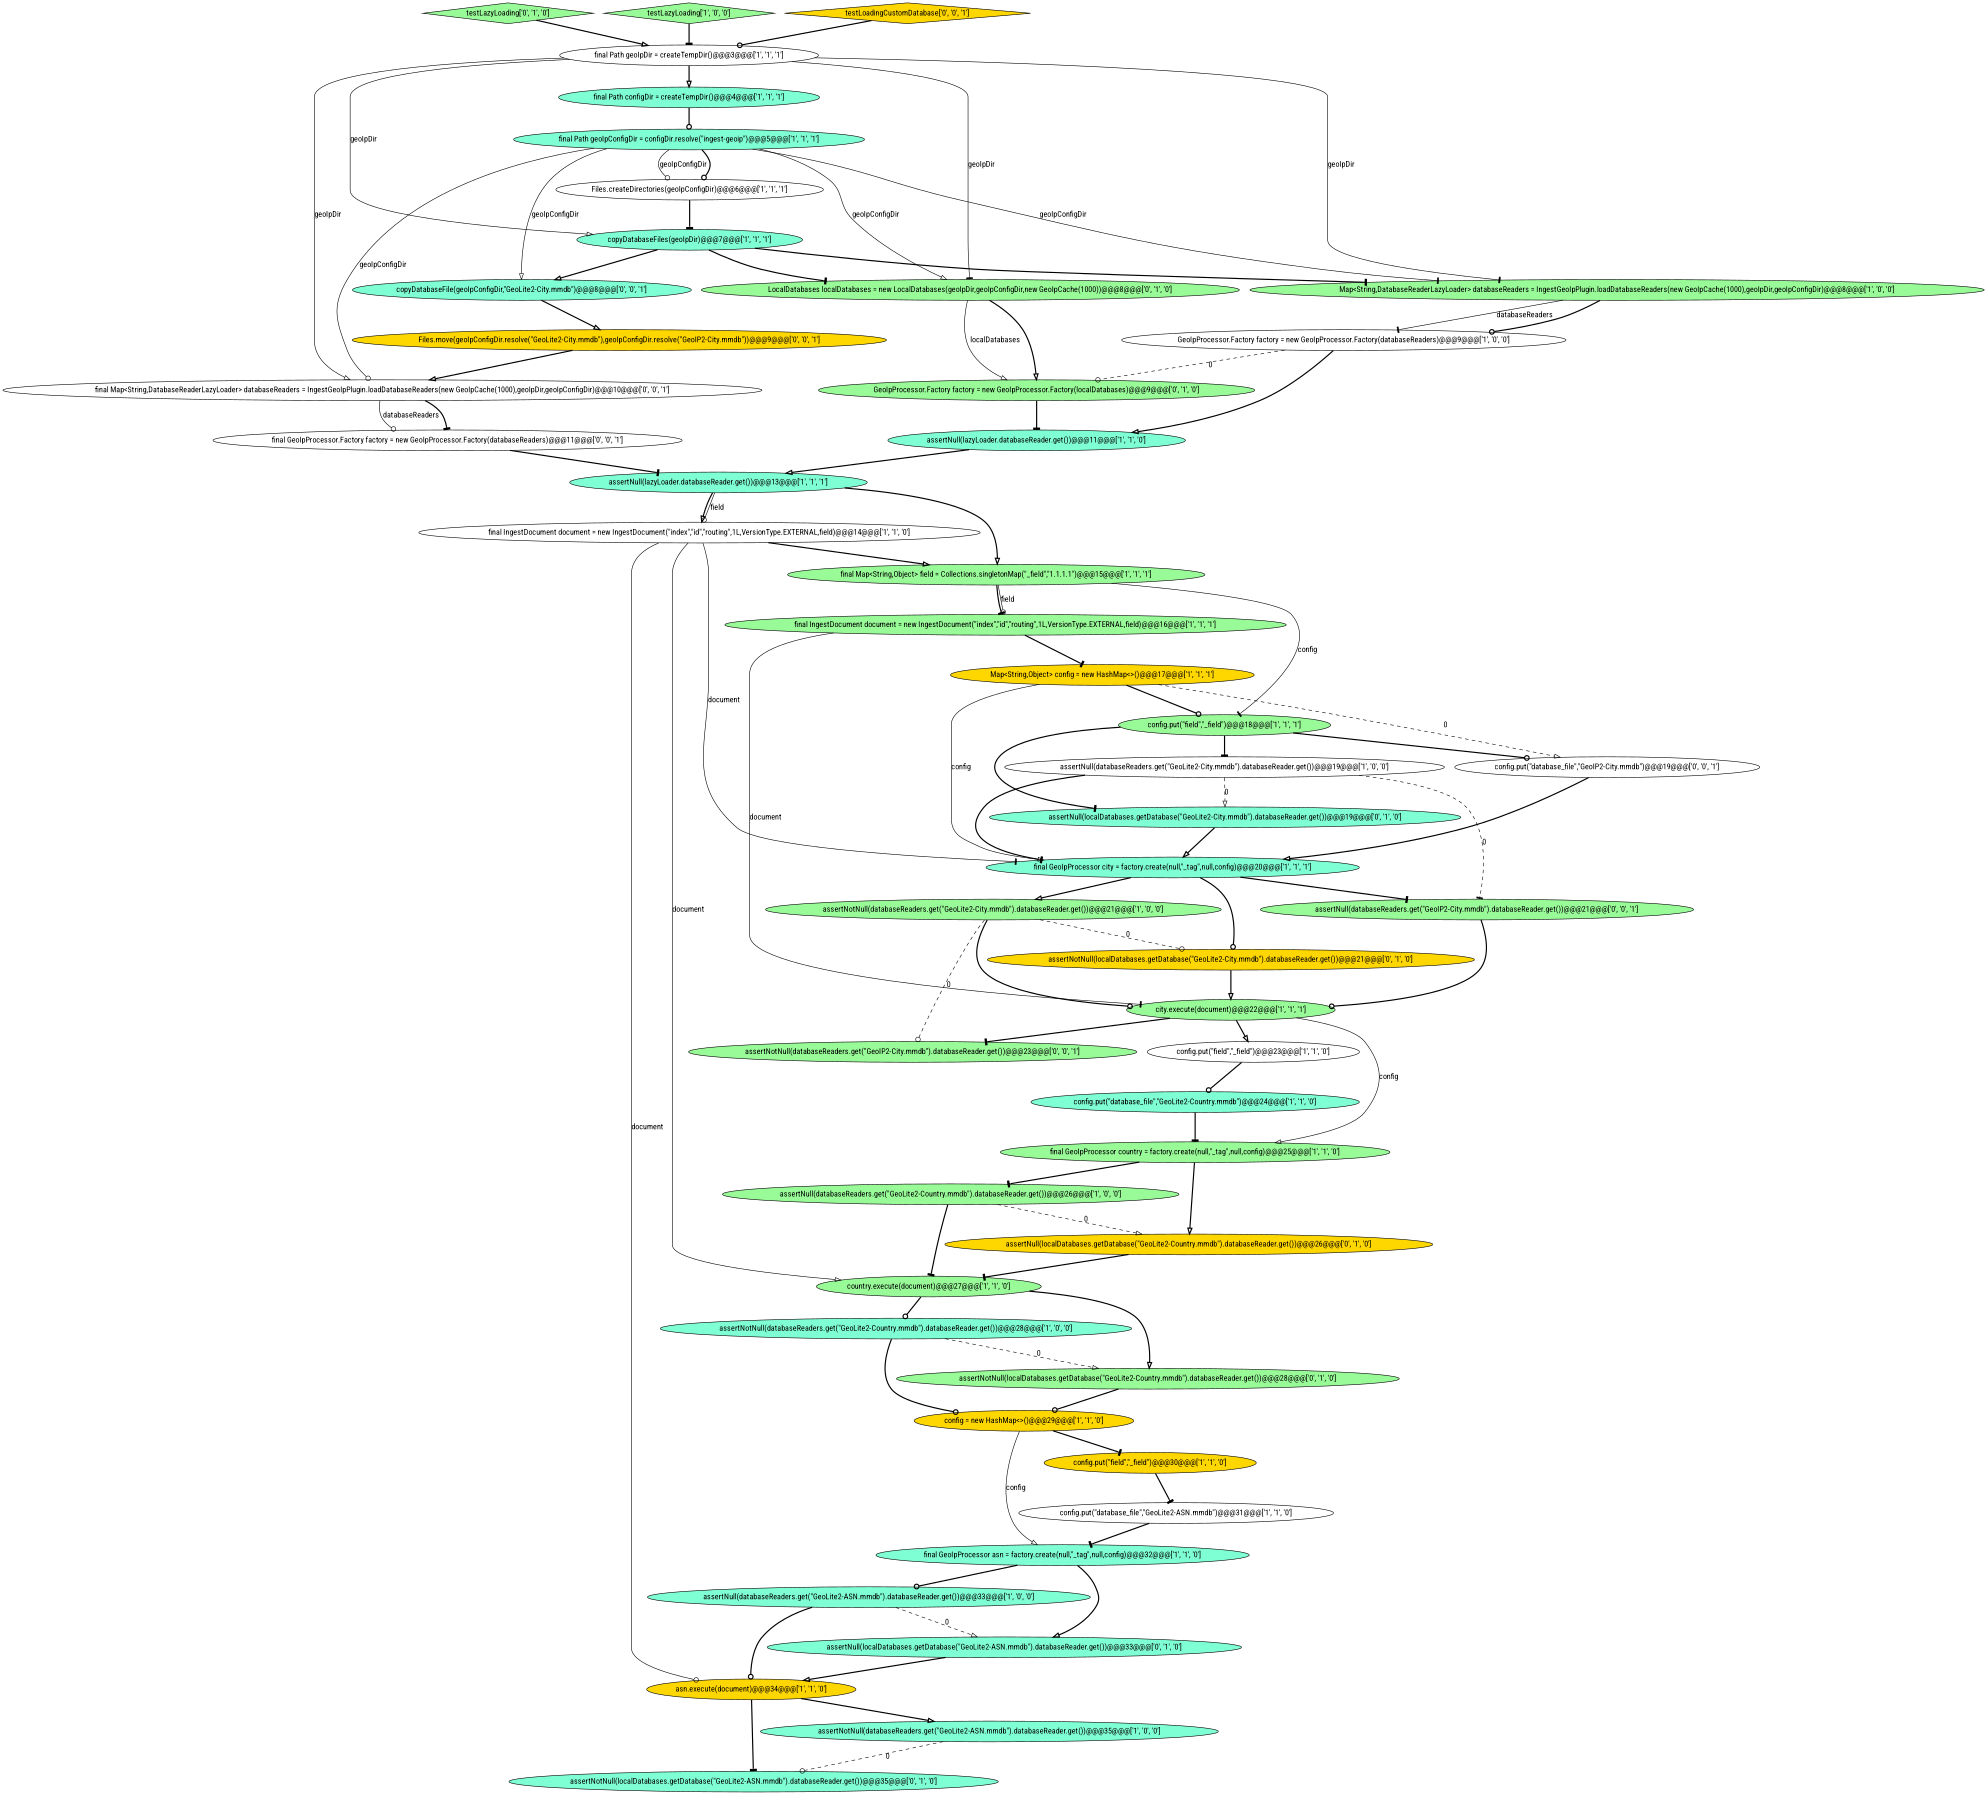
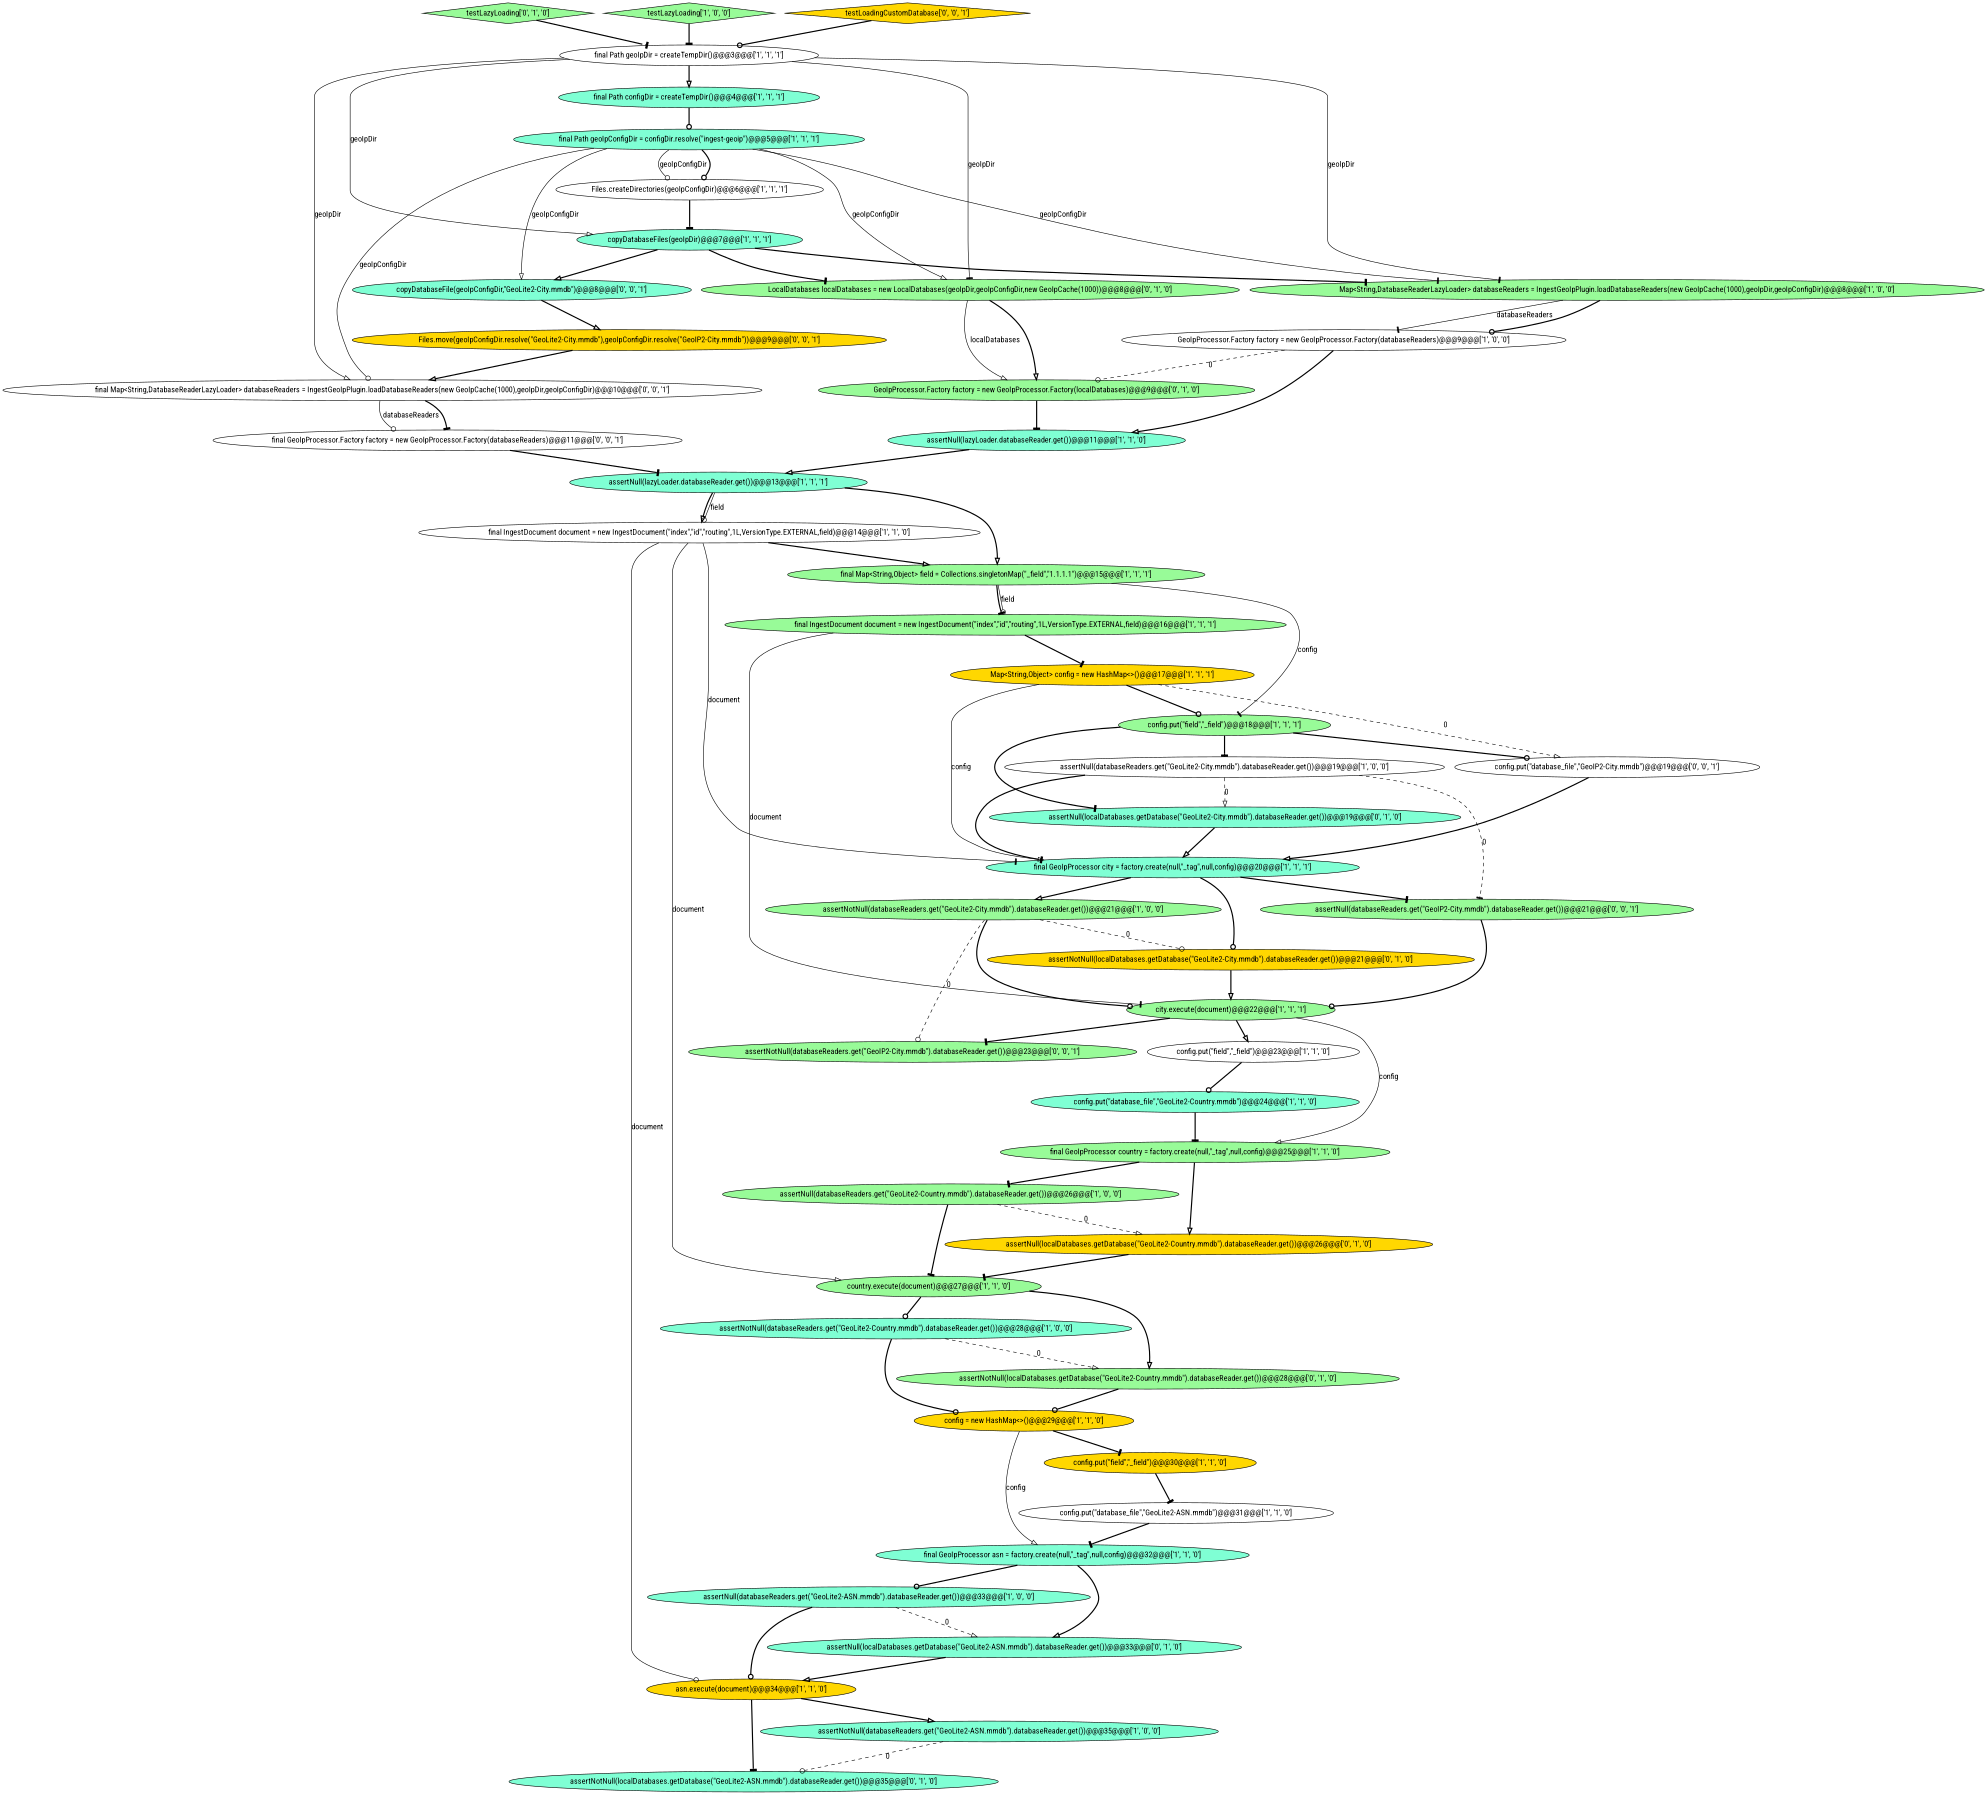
(589, 32) -> (589, 32)
